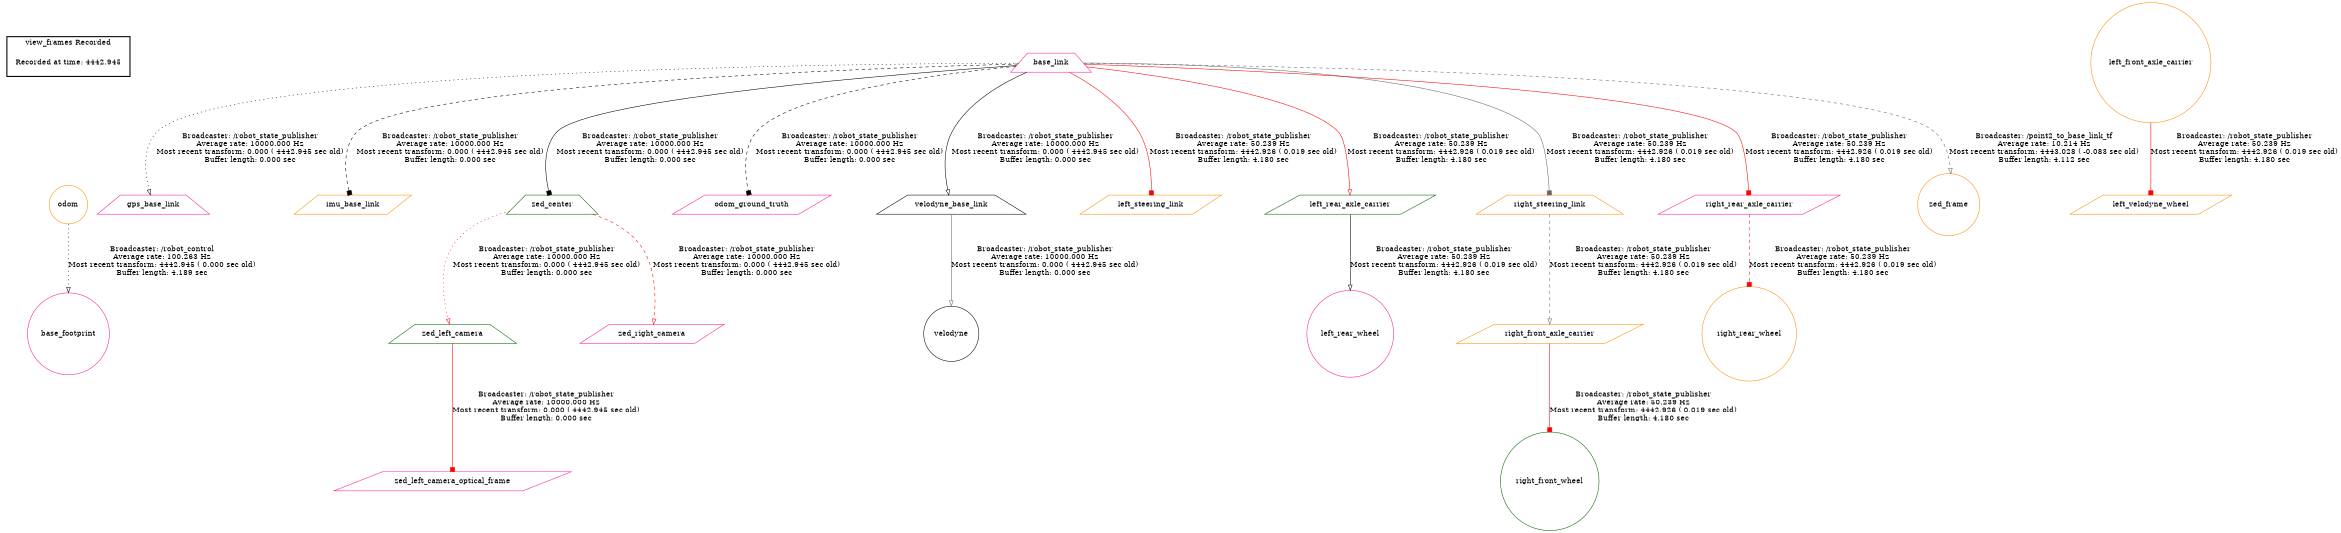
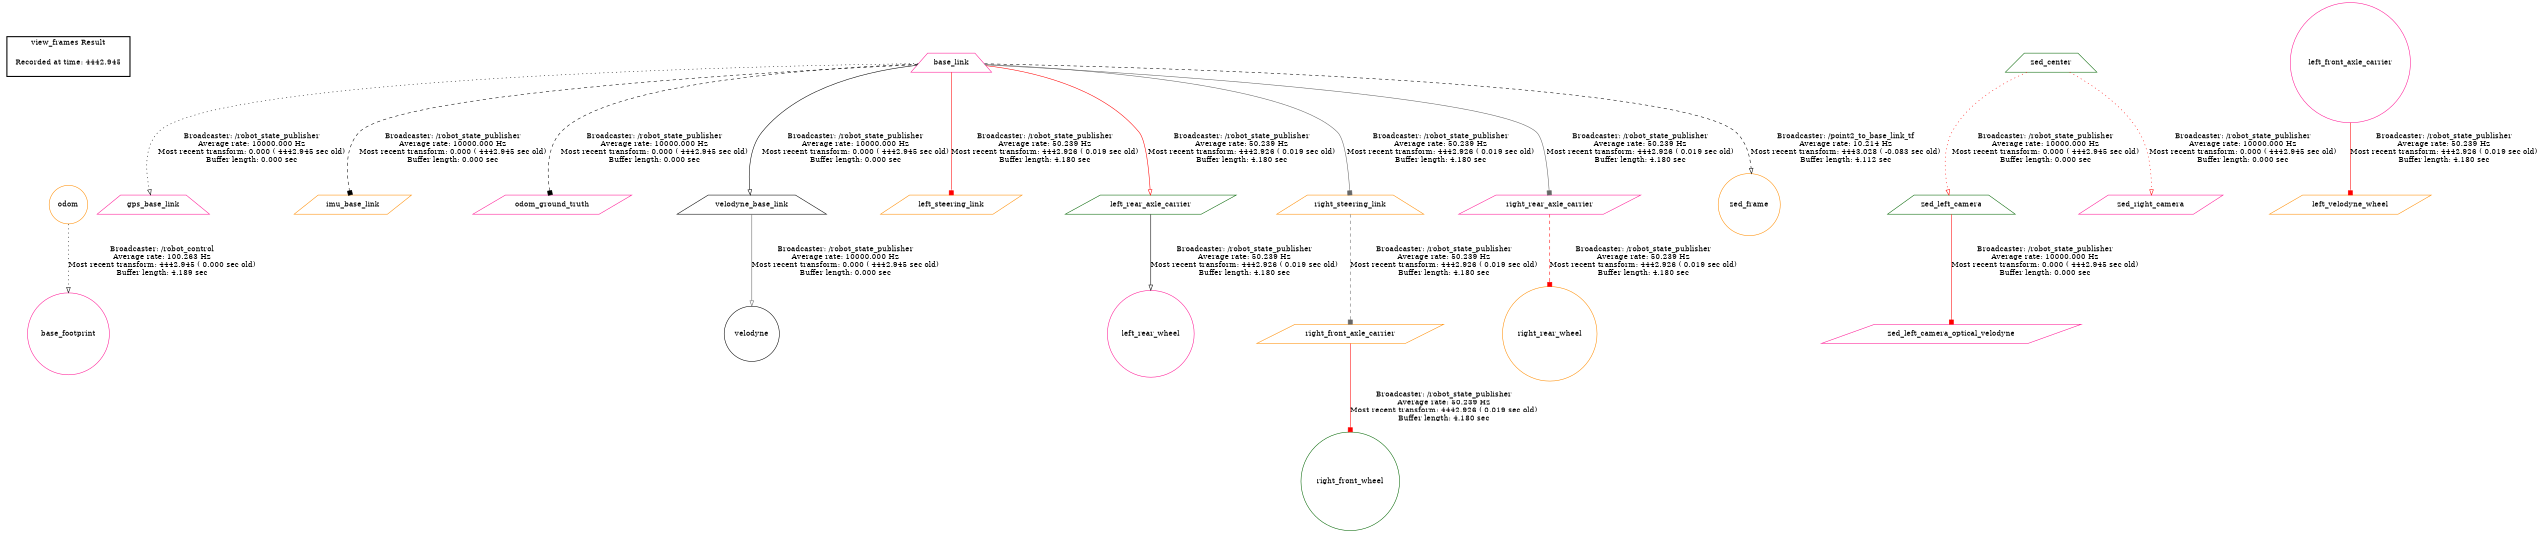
(68, 43) -> (68, 43)
(2151, 63) -> (2350, 63)
(1532, 76) -> (1383, 79)
(1443, 83) -> (1293, 87)
(754, 89) -> none
(645, 253) -> (2129, 119)
(1550, 267) -> (1350, 267)
(453, 481) -> (1951, 334)
